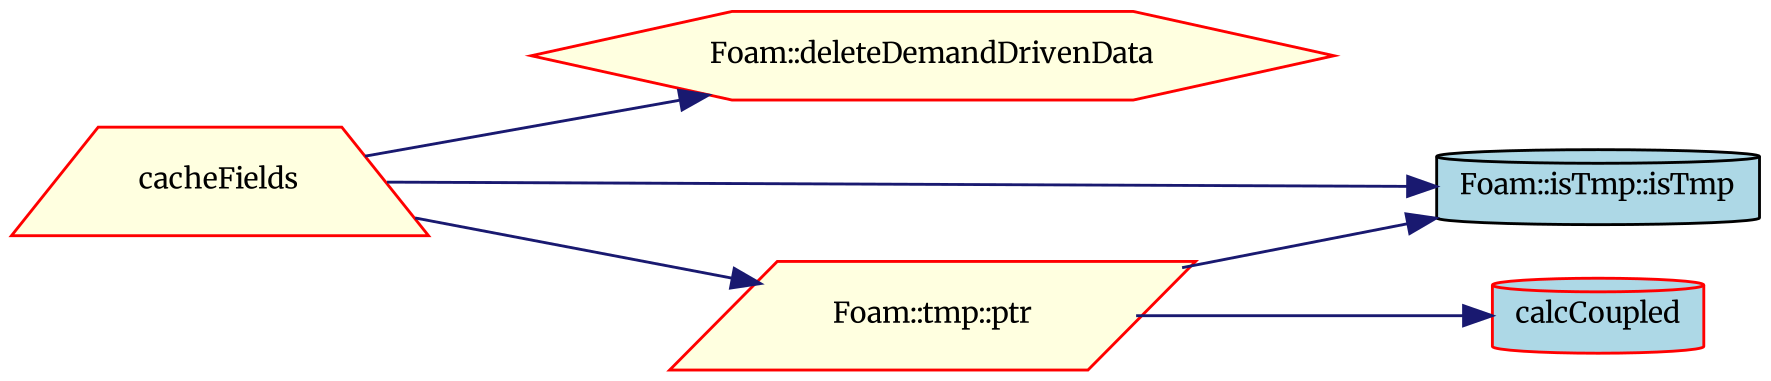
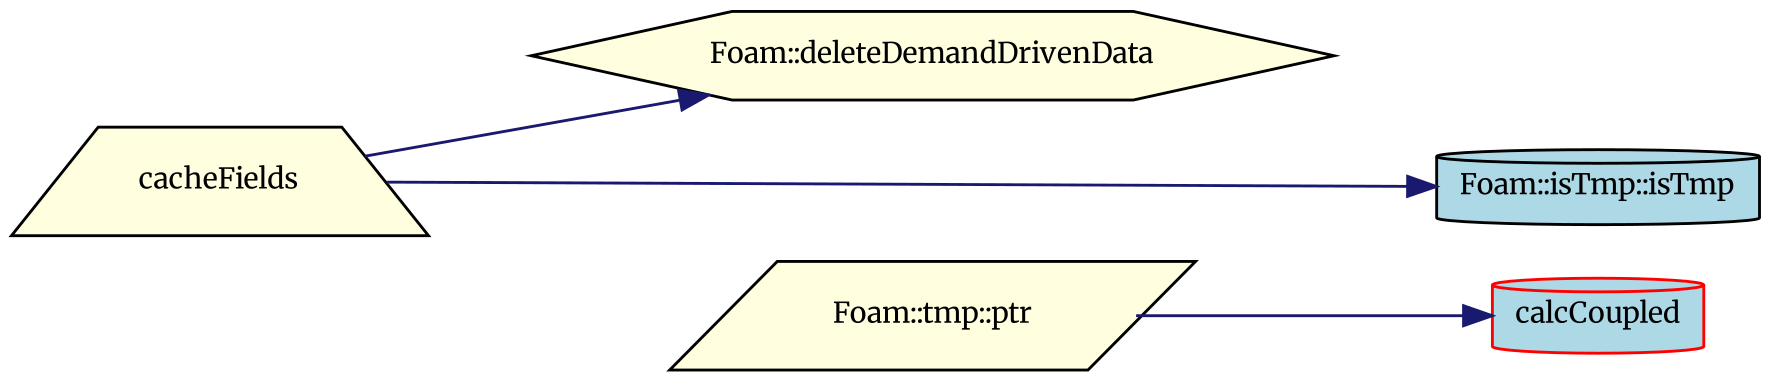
(933, 56) -> (933, 56)
(220, 181) -> (220, 181)
(1295, 246) -> none
(573, 248) -> none
(933, 316) -> (933, 316)
